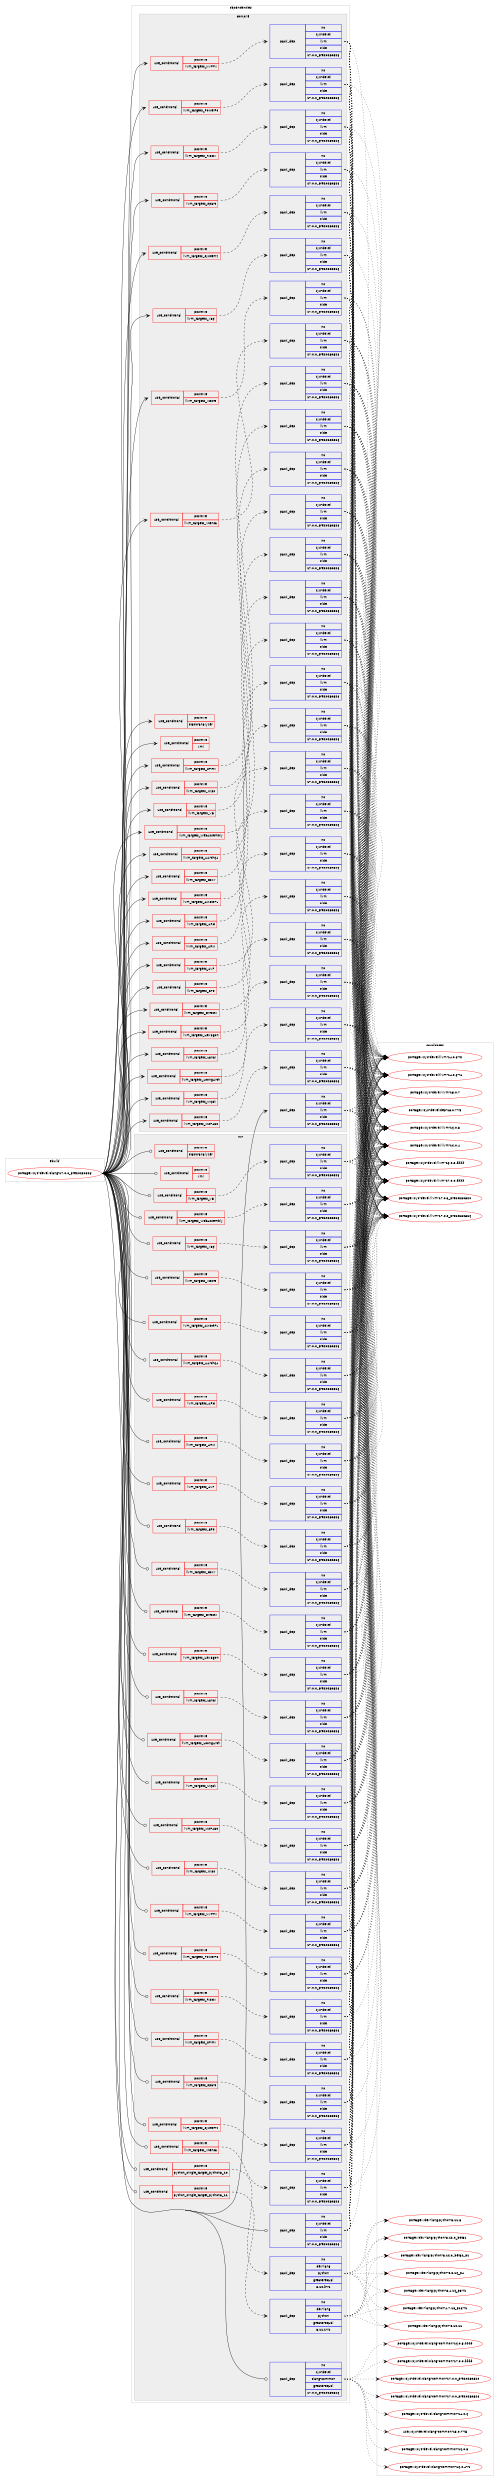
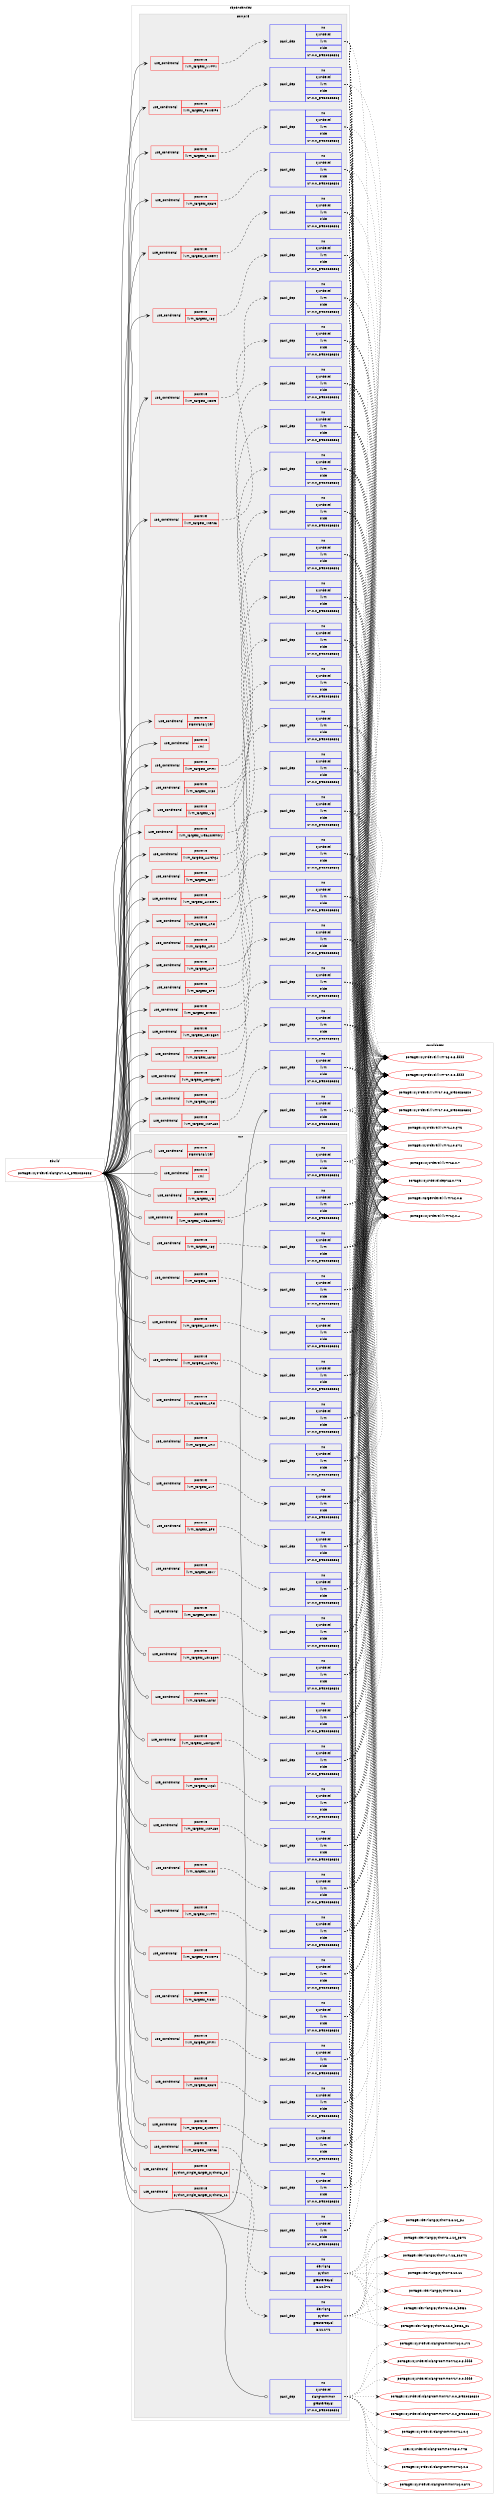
(435, 1128) -> (435, 1198)
none -> (435, 2485)
